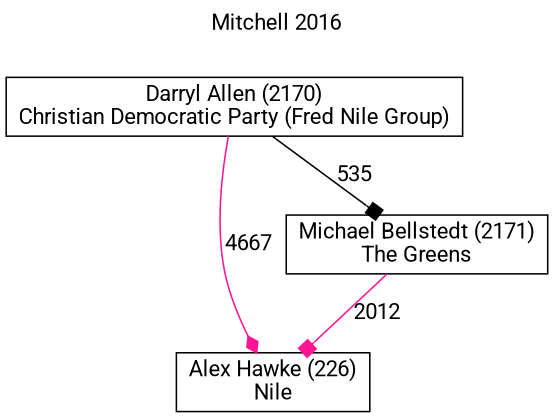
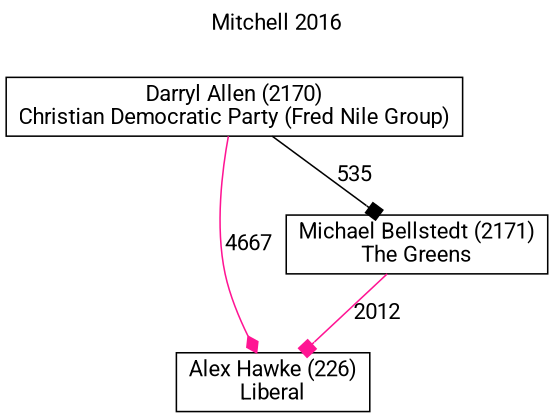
(273, 382) -> (273, 382)
